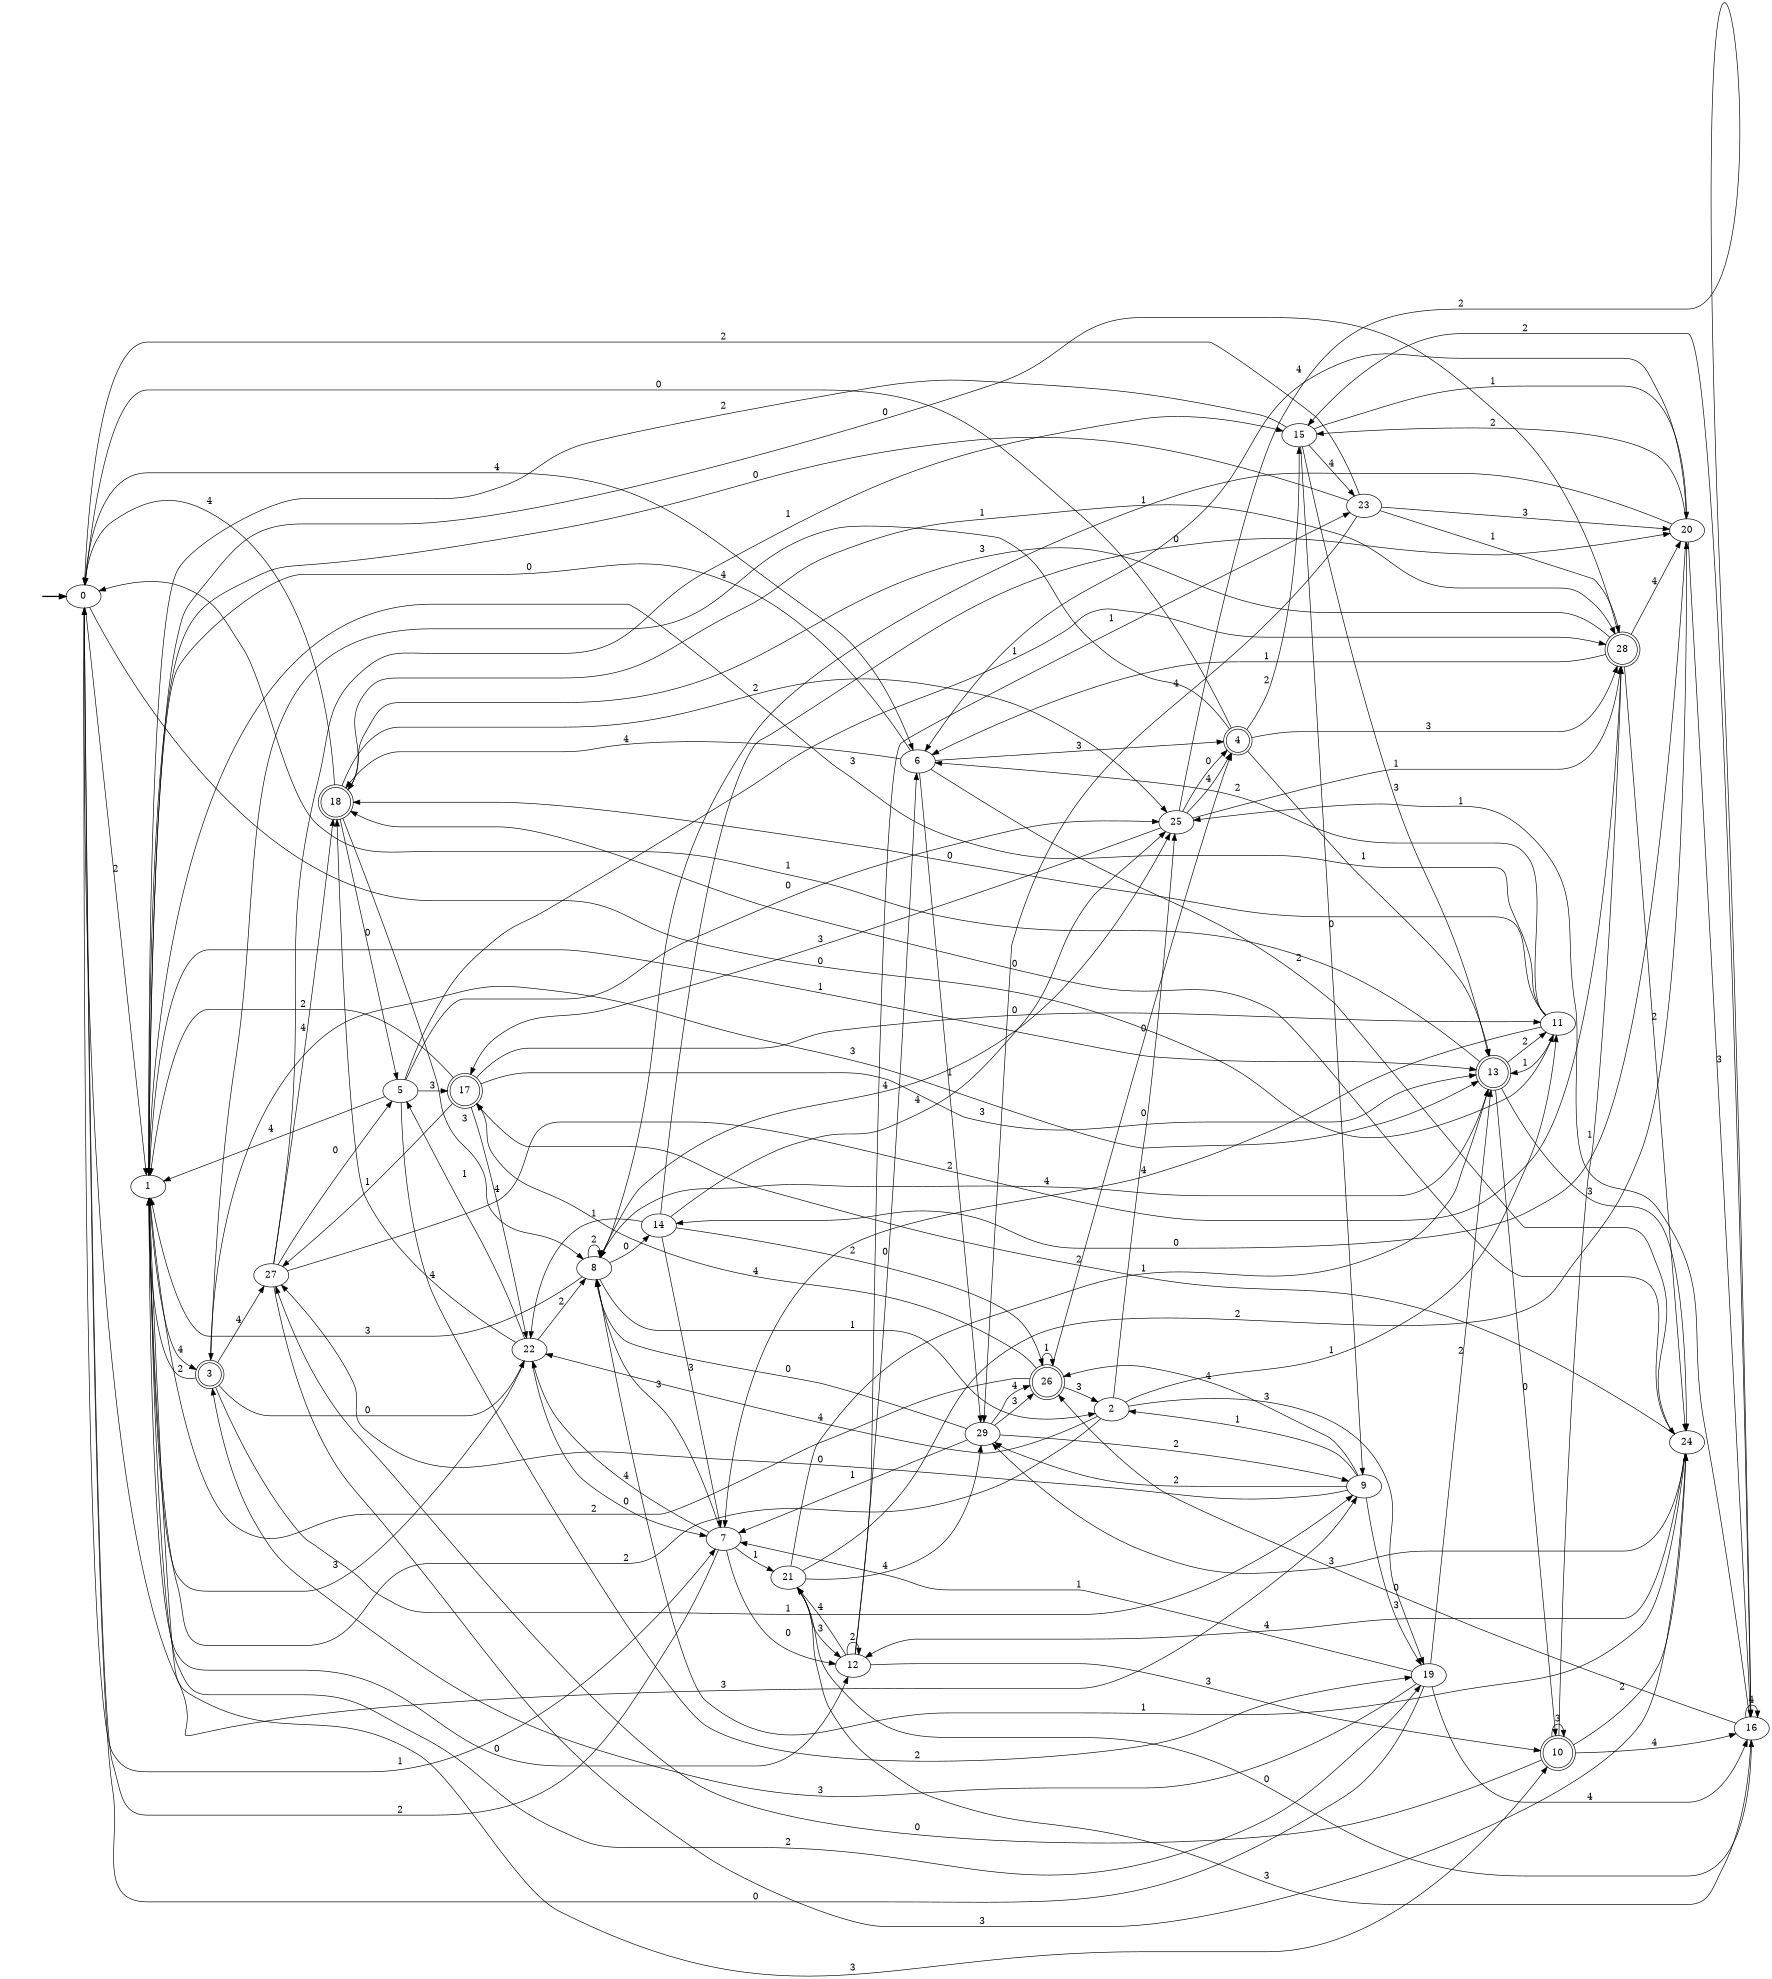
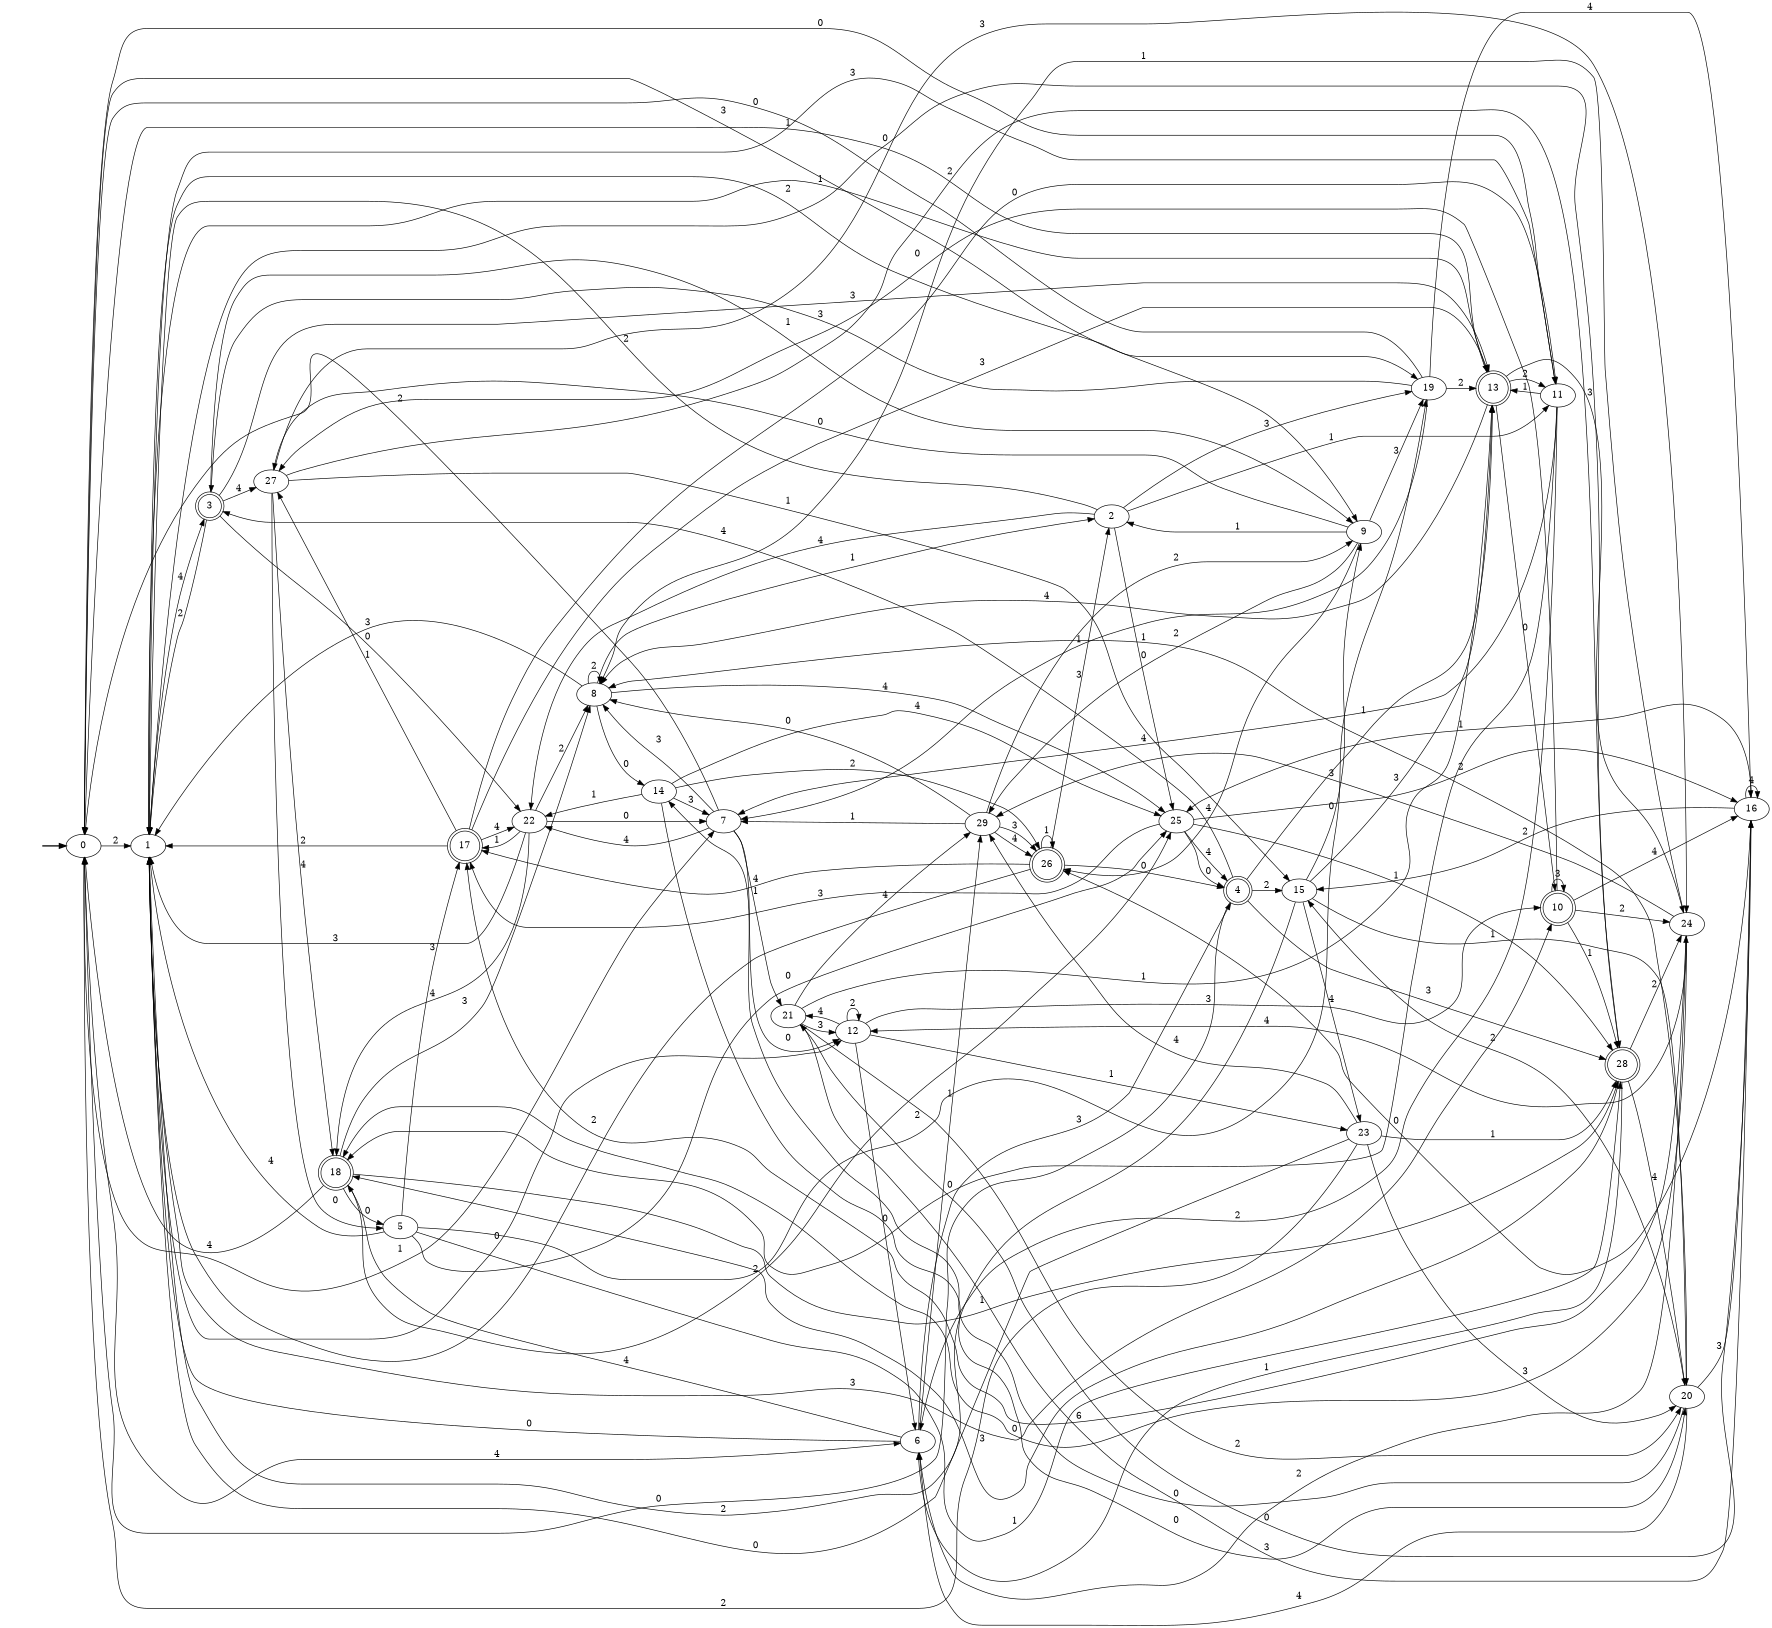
(470, 1222) -> (506, 843)
(1079, 1260) -> (1079, 1416)
